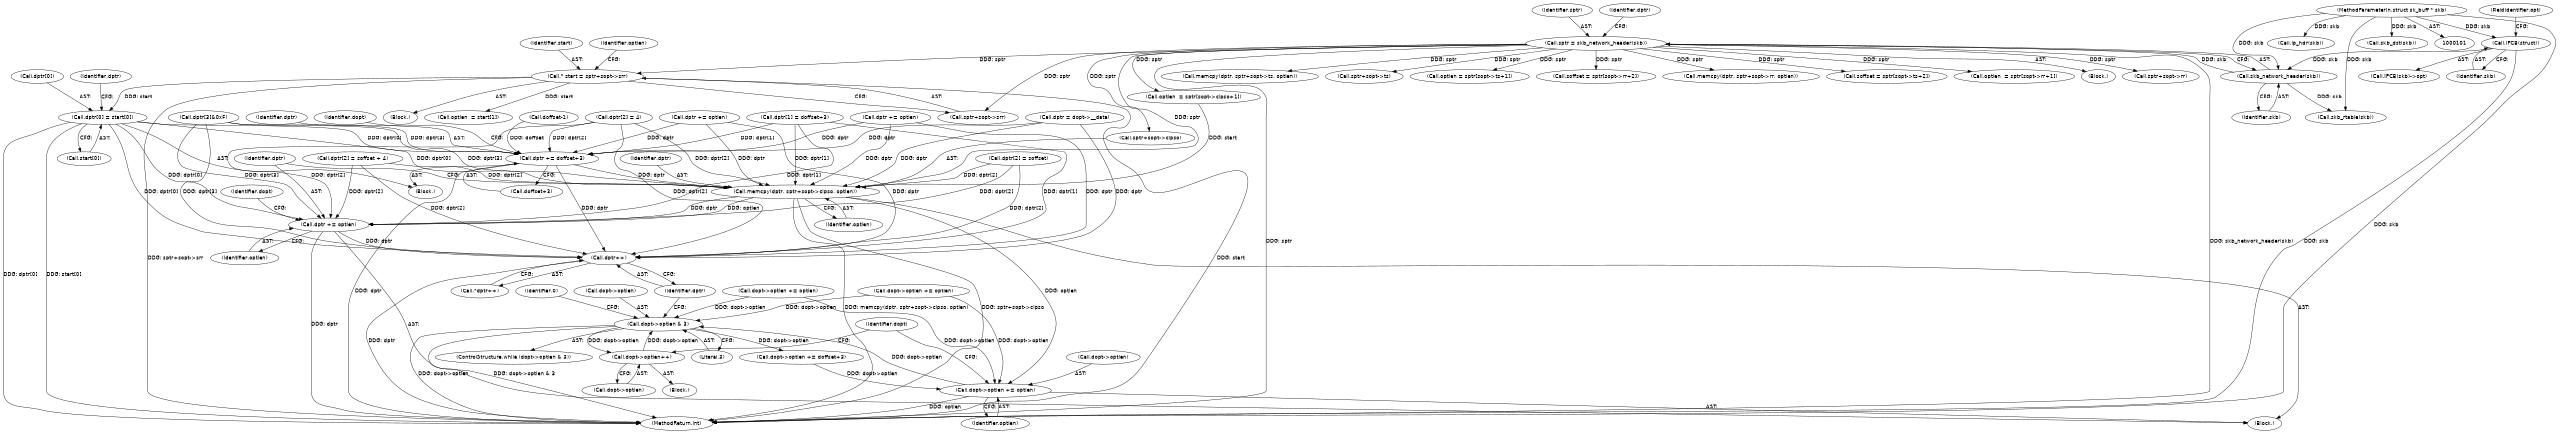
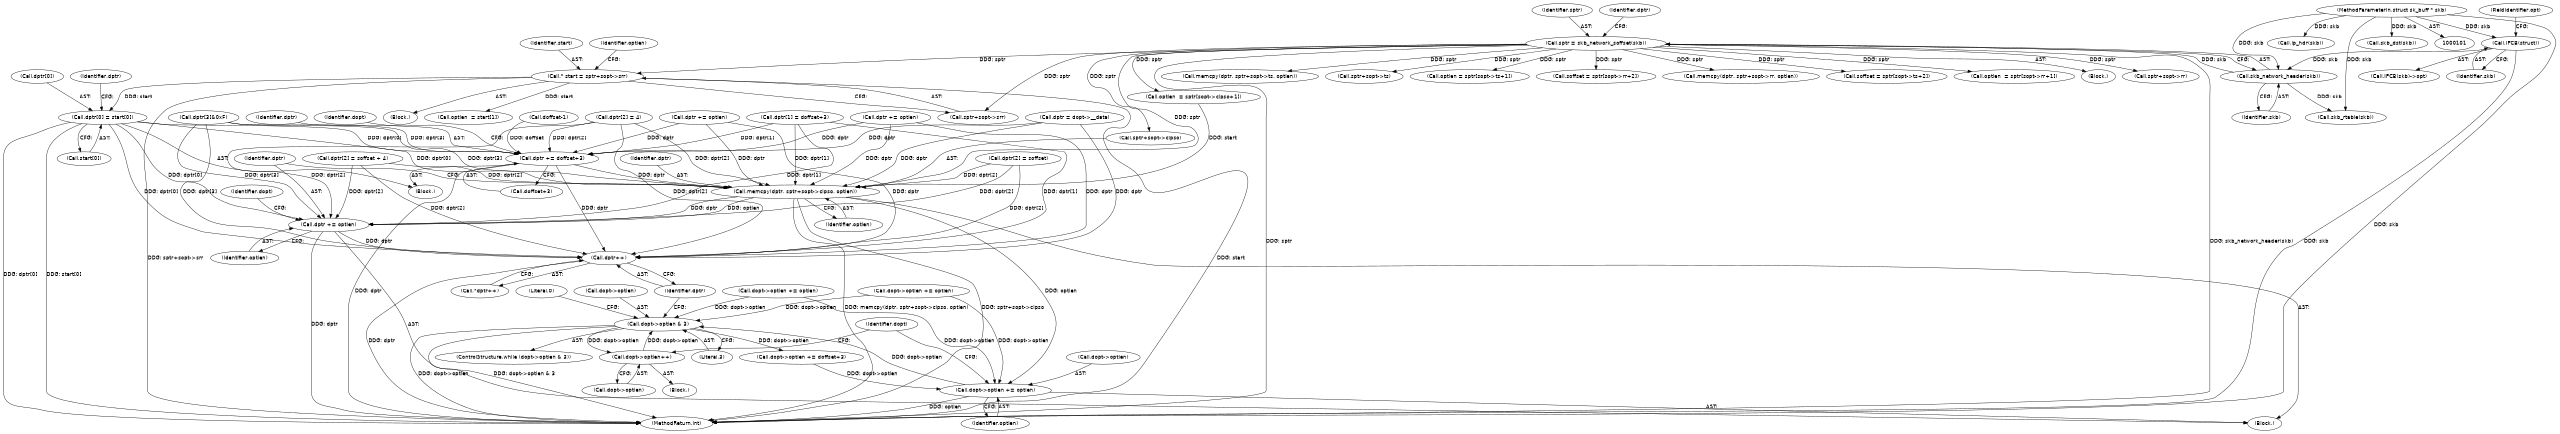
(1596, 43) -> (1596, 43)
(542, 291) -> (542, 291)
